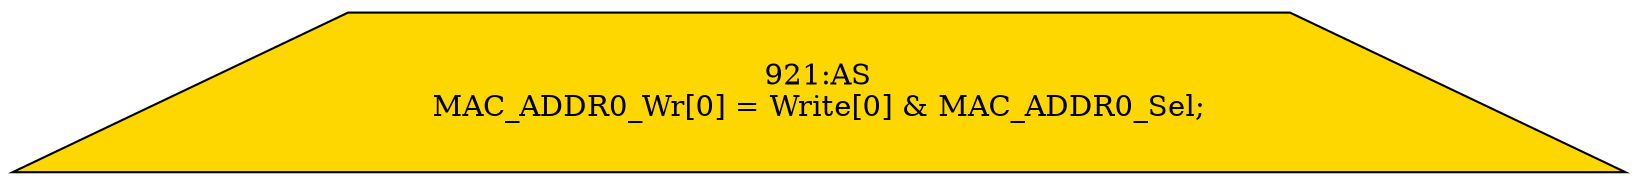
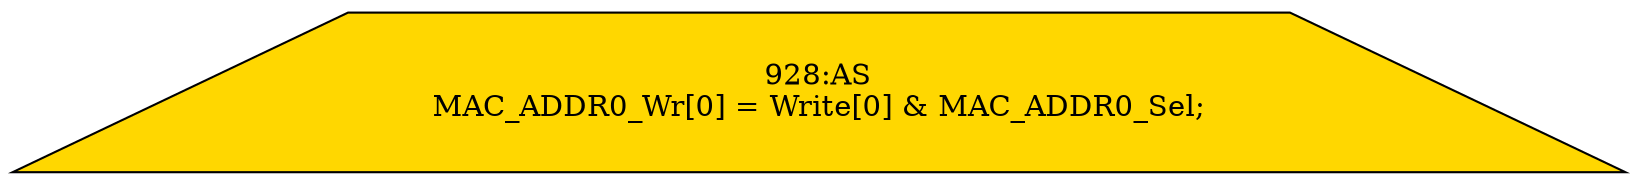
(819, 92) -> (819, 92)
